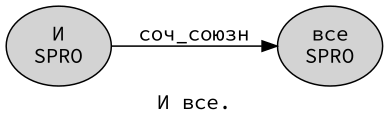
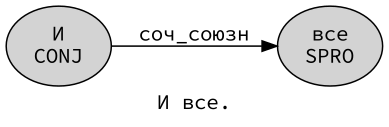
(59, 46) -> (59, 46)
